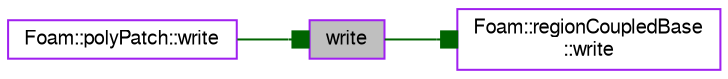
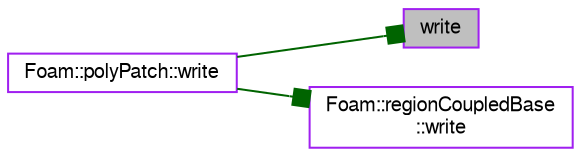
(411, 39) -> (263, 92)
